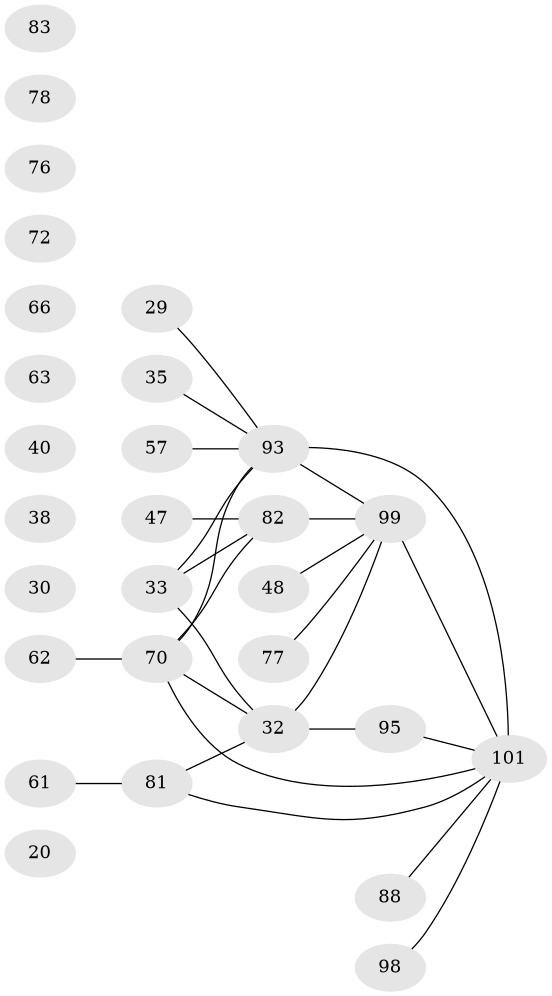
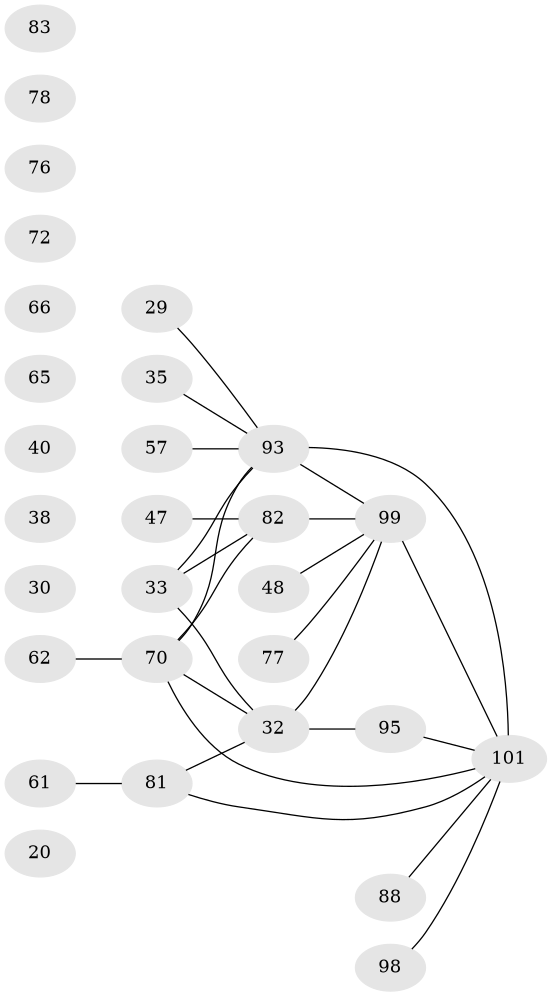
(40, 379) -> (40, 379)
